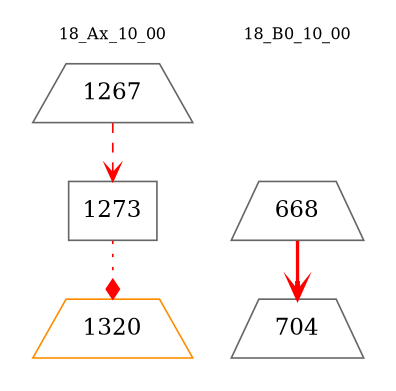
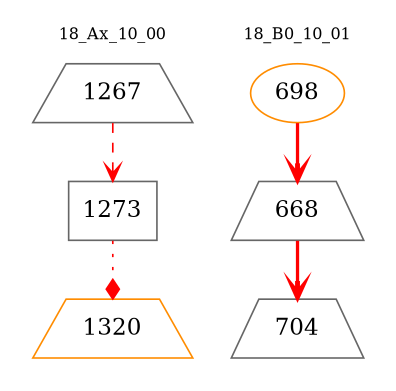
(298, 35) -> (298, 35)
none -> (298, 93)
